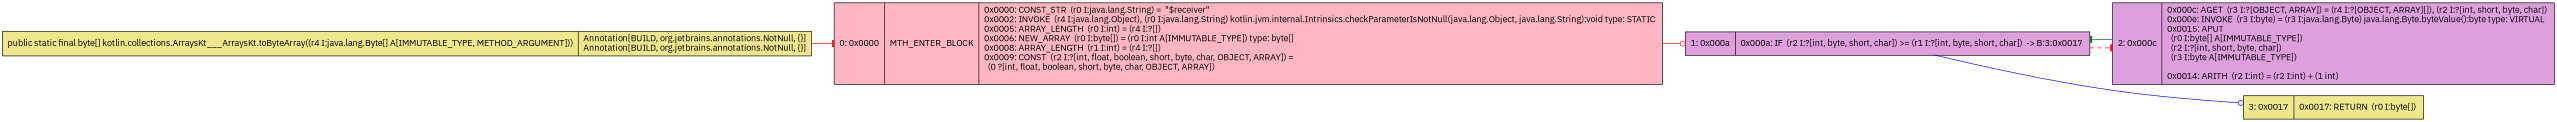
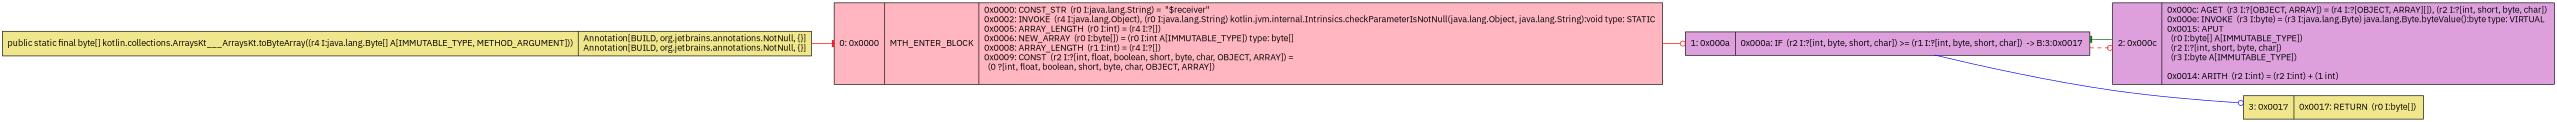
(2100, 48) -> (2100, 48)
